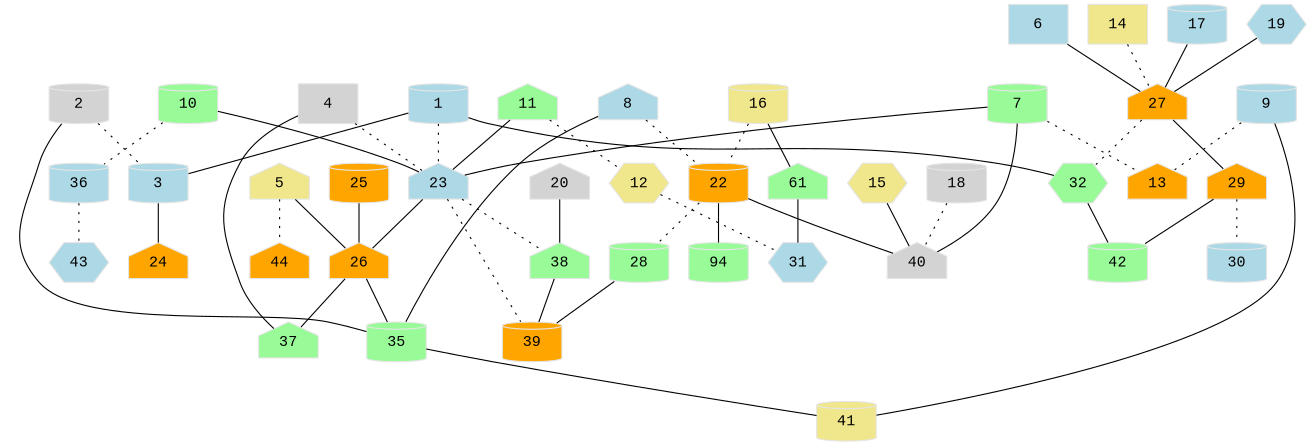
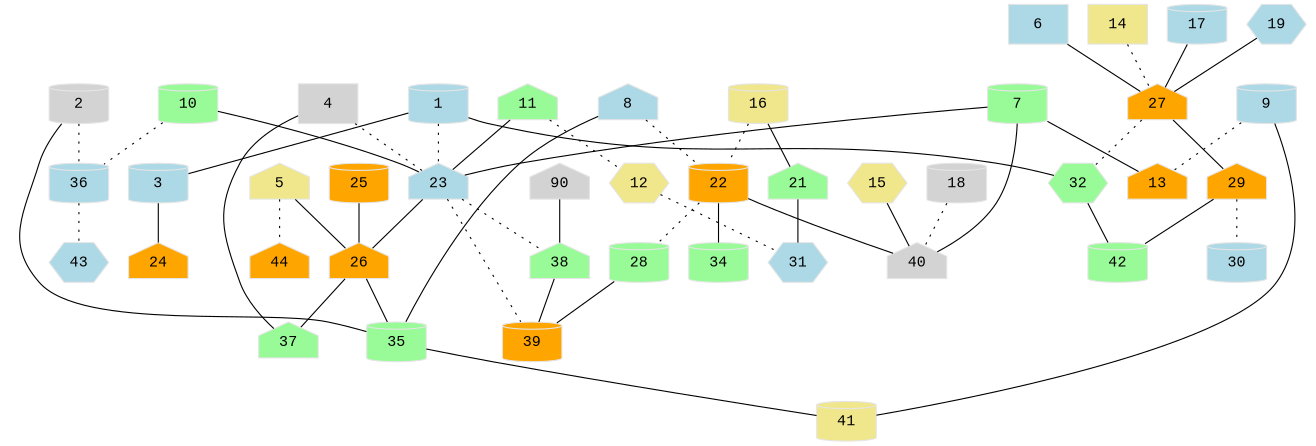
(119, 143) -> (79, 143)
(1093, 146) -> (1093, 146)
(560, 183) -> (560, 183)
(798, 183) -> (798, 183)
(719, 262) -> (719, 262)
